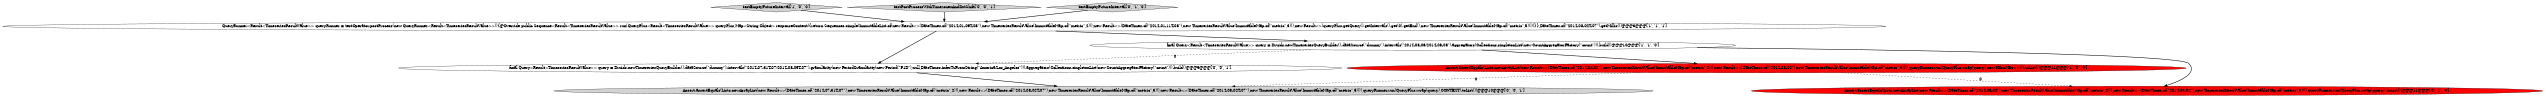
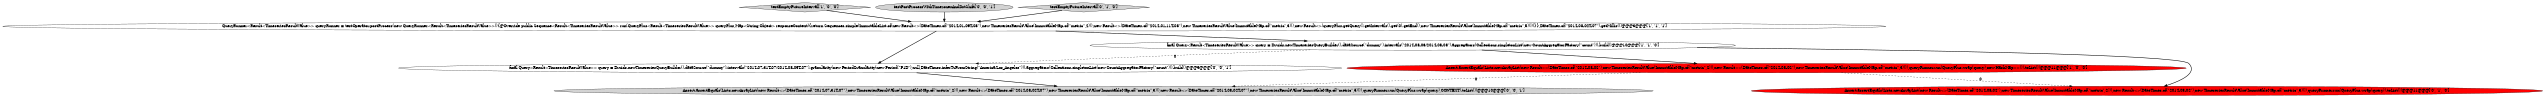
(944, 7) -> (944, 7)
